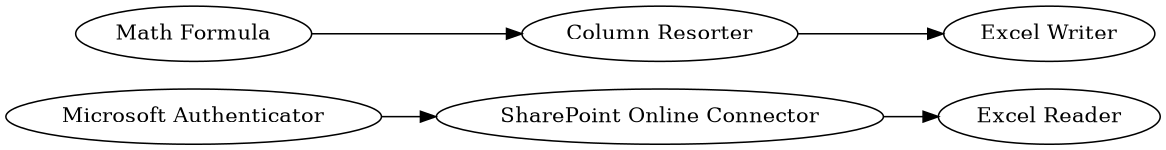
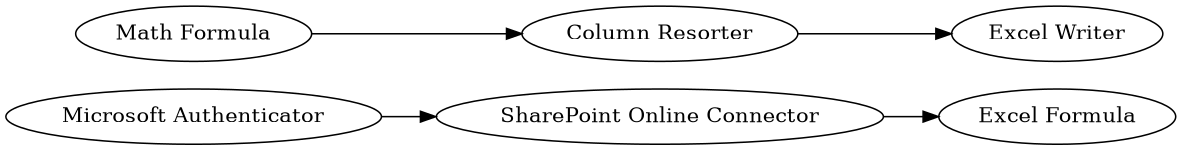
(1049, 117) -> (1057, 117)
